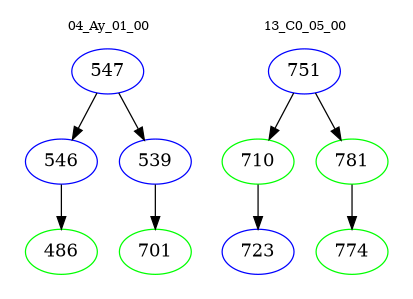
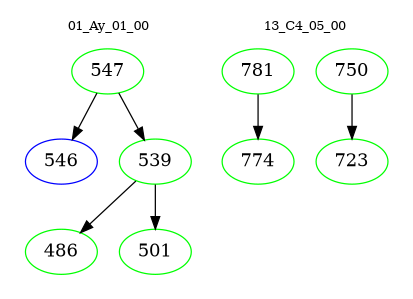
(108, 27) -> (108, 27)
(305, 27) -> (305, 27)
(108, 71) -> (108, 71)
(304, 71) -> none
(155, 162) -> (155, 162)
(258, 162) -> (352, 71)
(61, 201) -> (113, 203)
(155, 252) -> (155, 252)
(258, 252) -> (352, 162)
